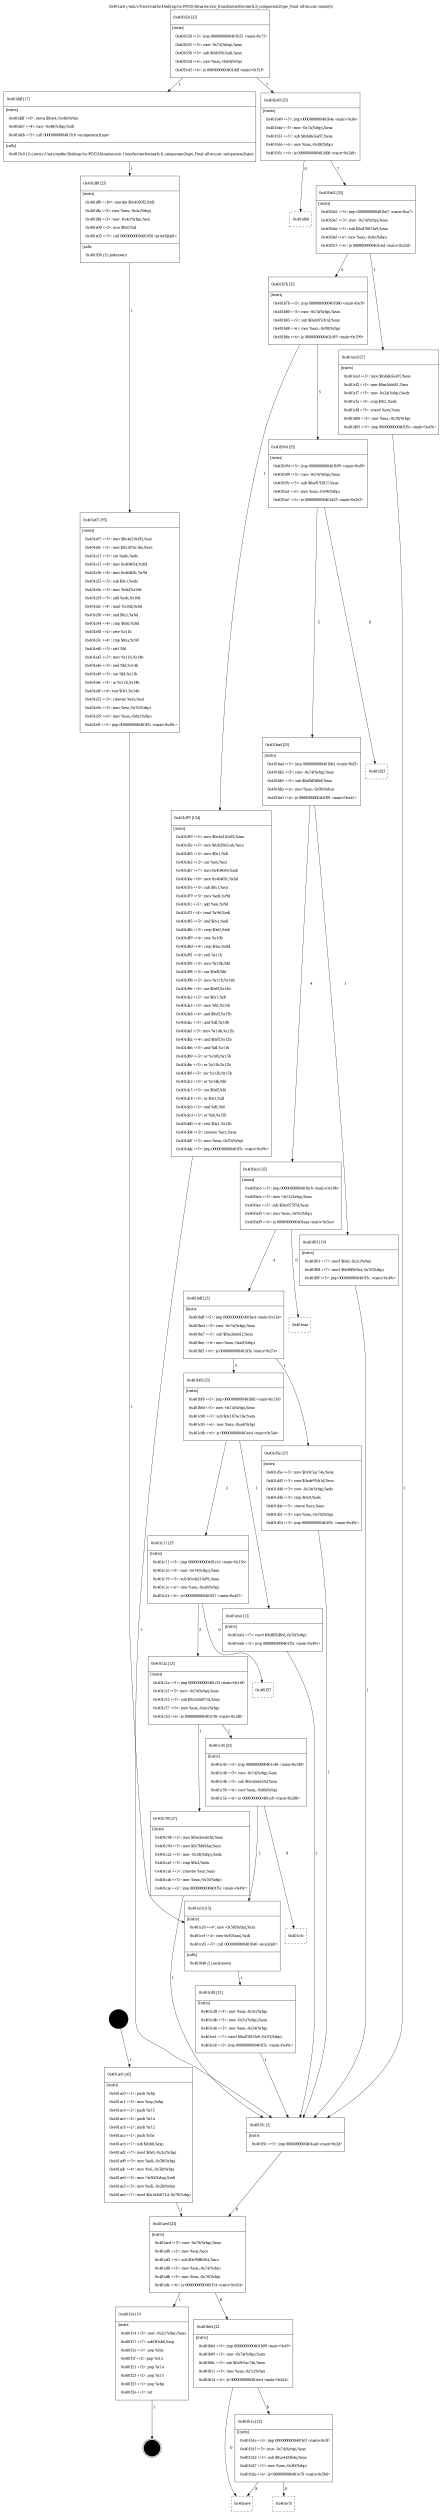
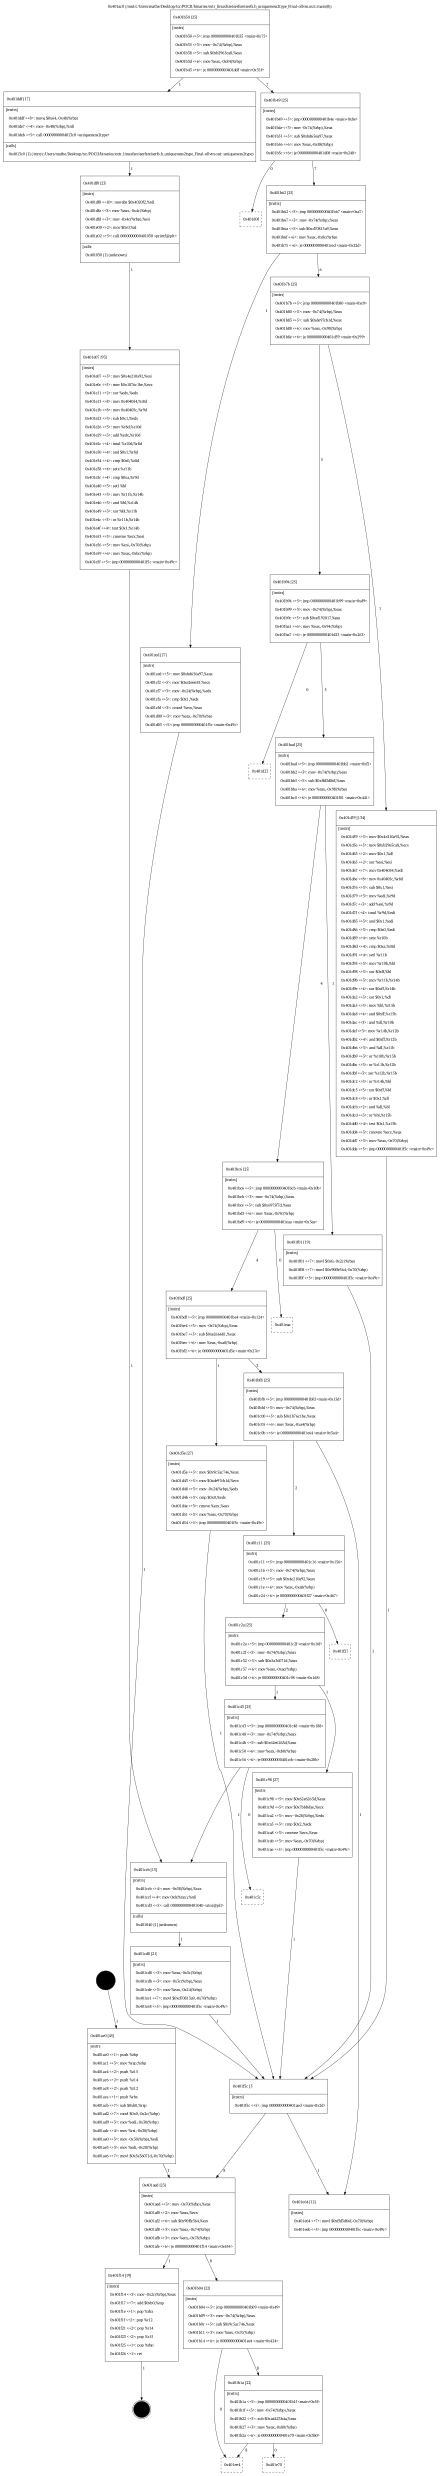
(314, 1881) -> (307, 2153)
